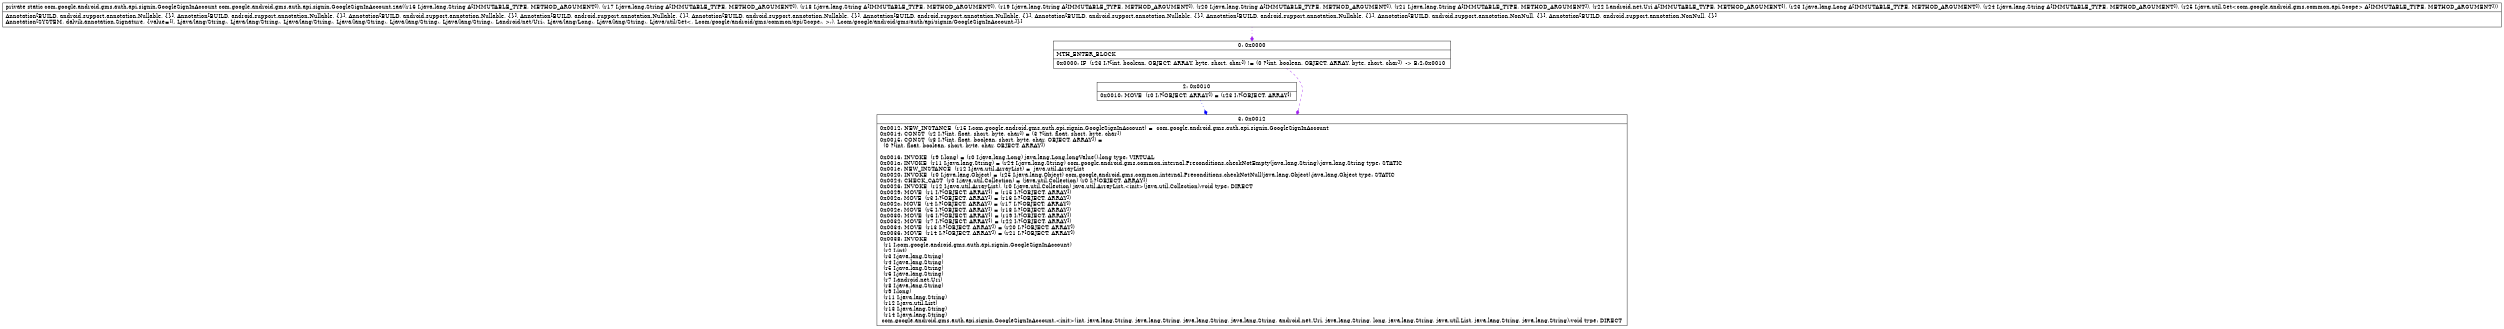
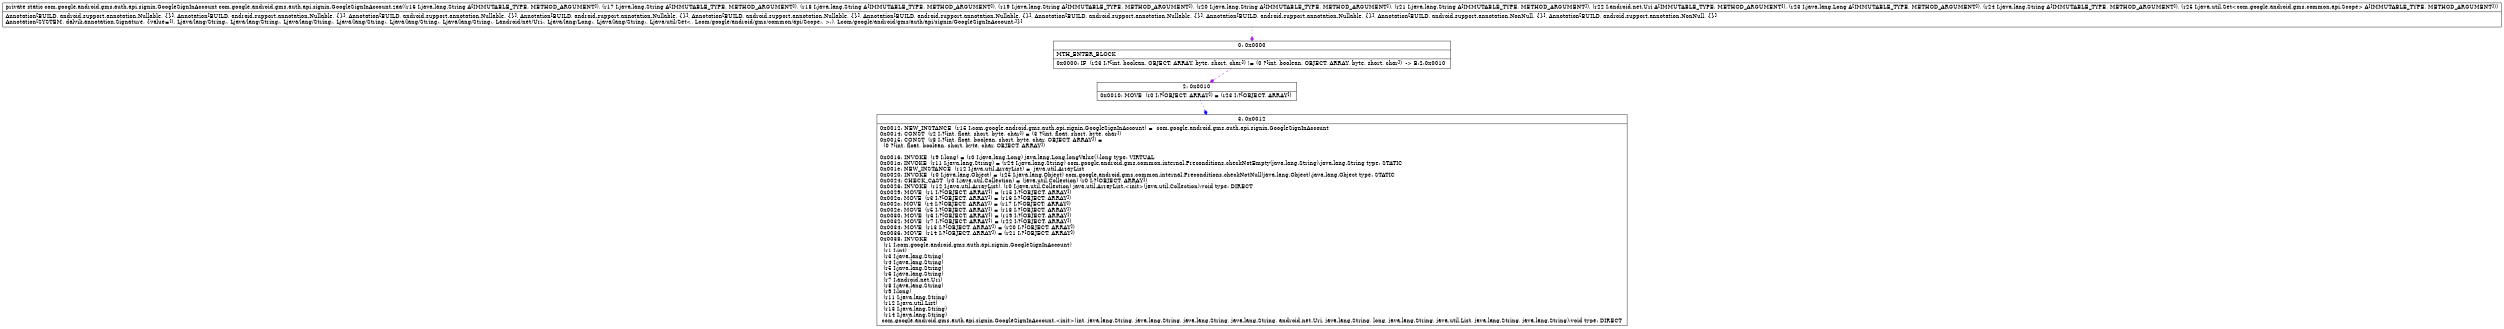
(1302, 86) -> (1223, 74)
(894, 251) -> (894, 251)
